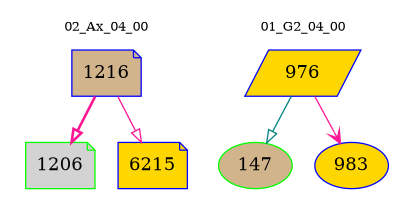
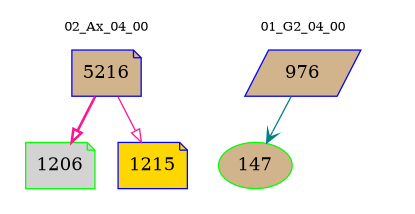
(107, 73) -> (107, 73)
(303, 73) -> (303, 73)
(282, 114) -> (282, 114)
(153, 166) -> (153, 166)
(352, 166) -> none
